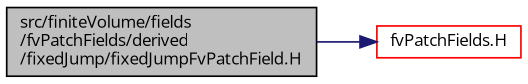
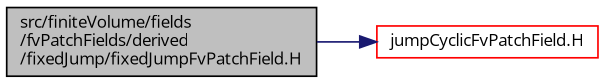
(449, 42) -> (487, 42)
